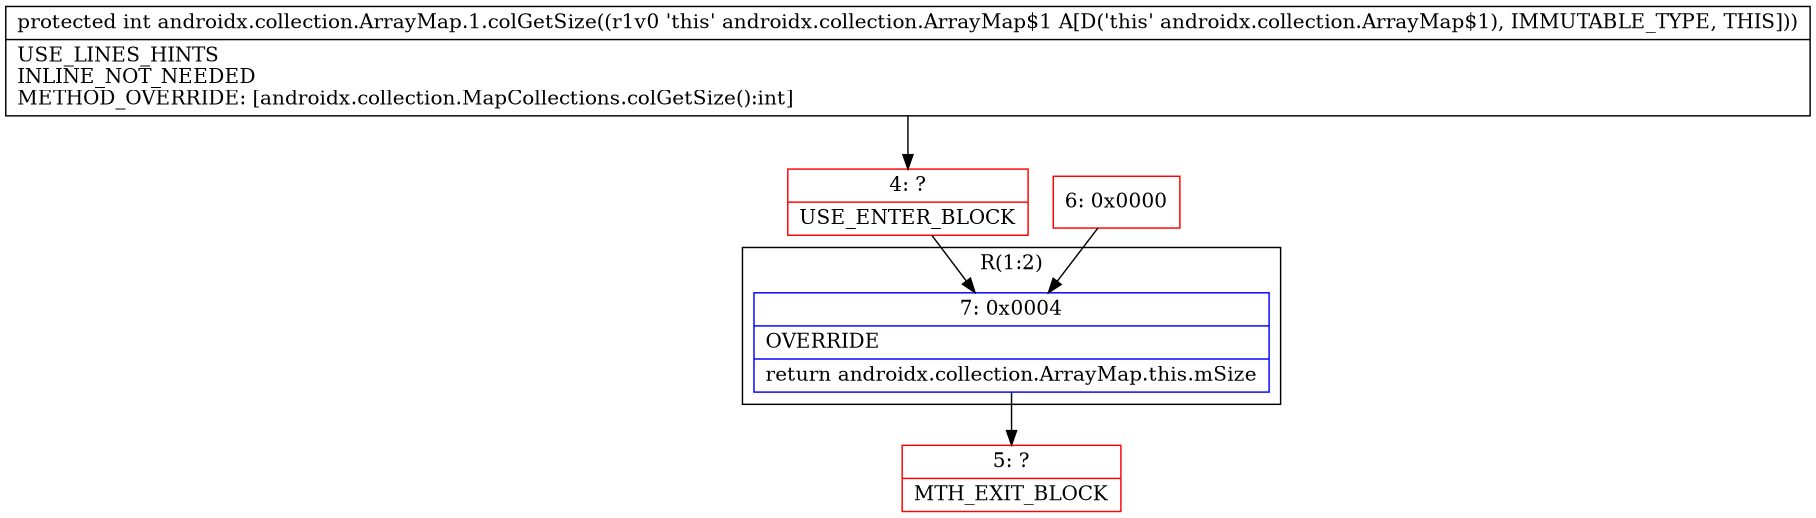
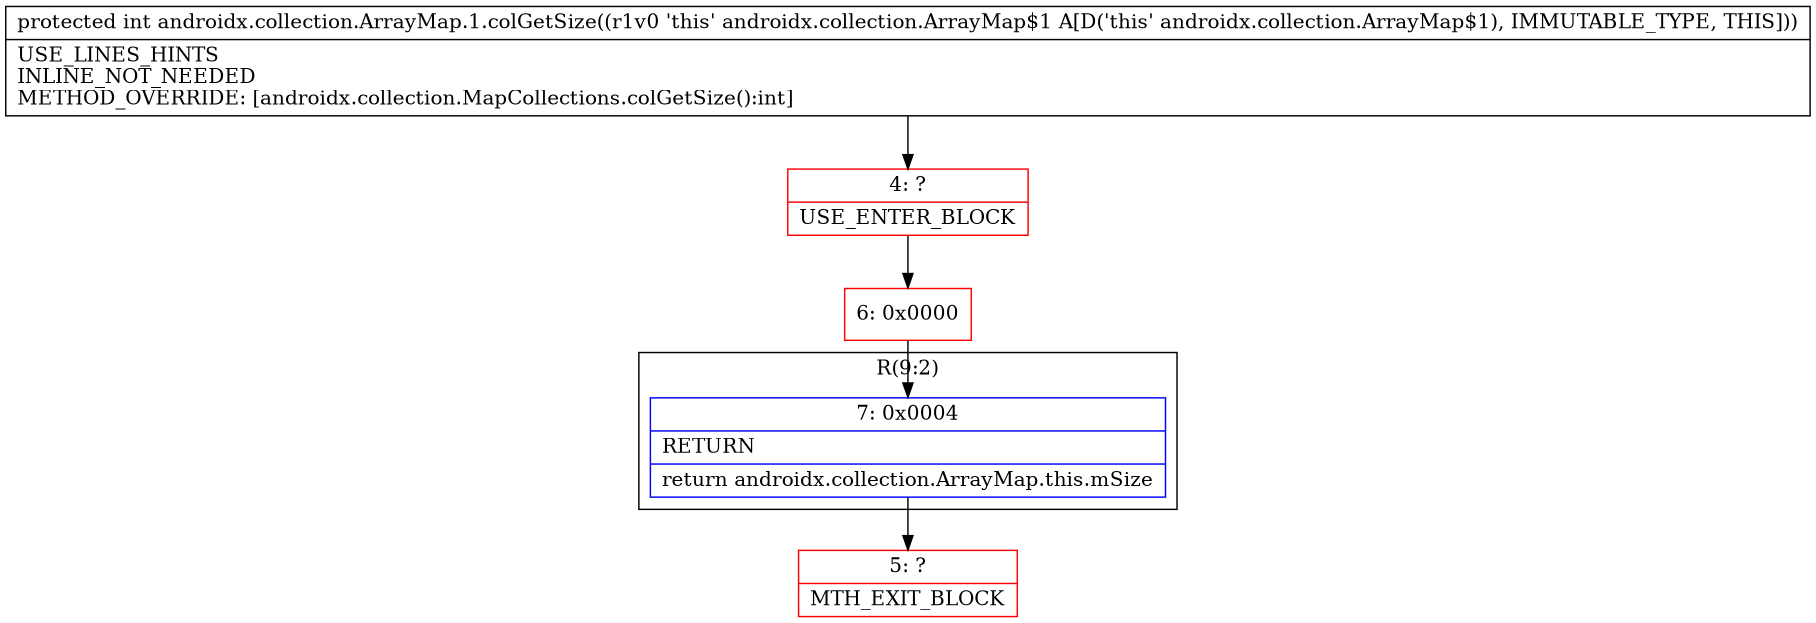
(949, 258) -> (908, 254)
(1012, 264) -> (908, 369)
(823, 342) -> (709, 447)
